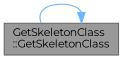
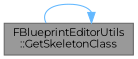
(61, 39) -> (69, 39)
